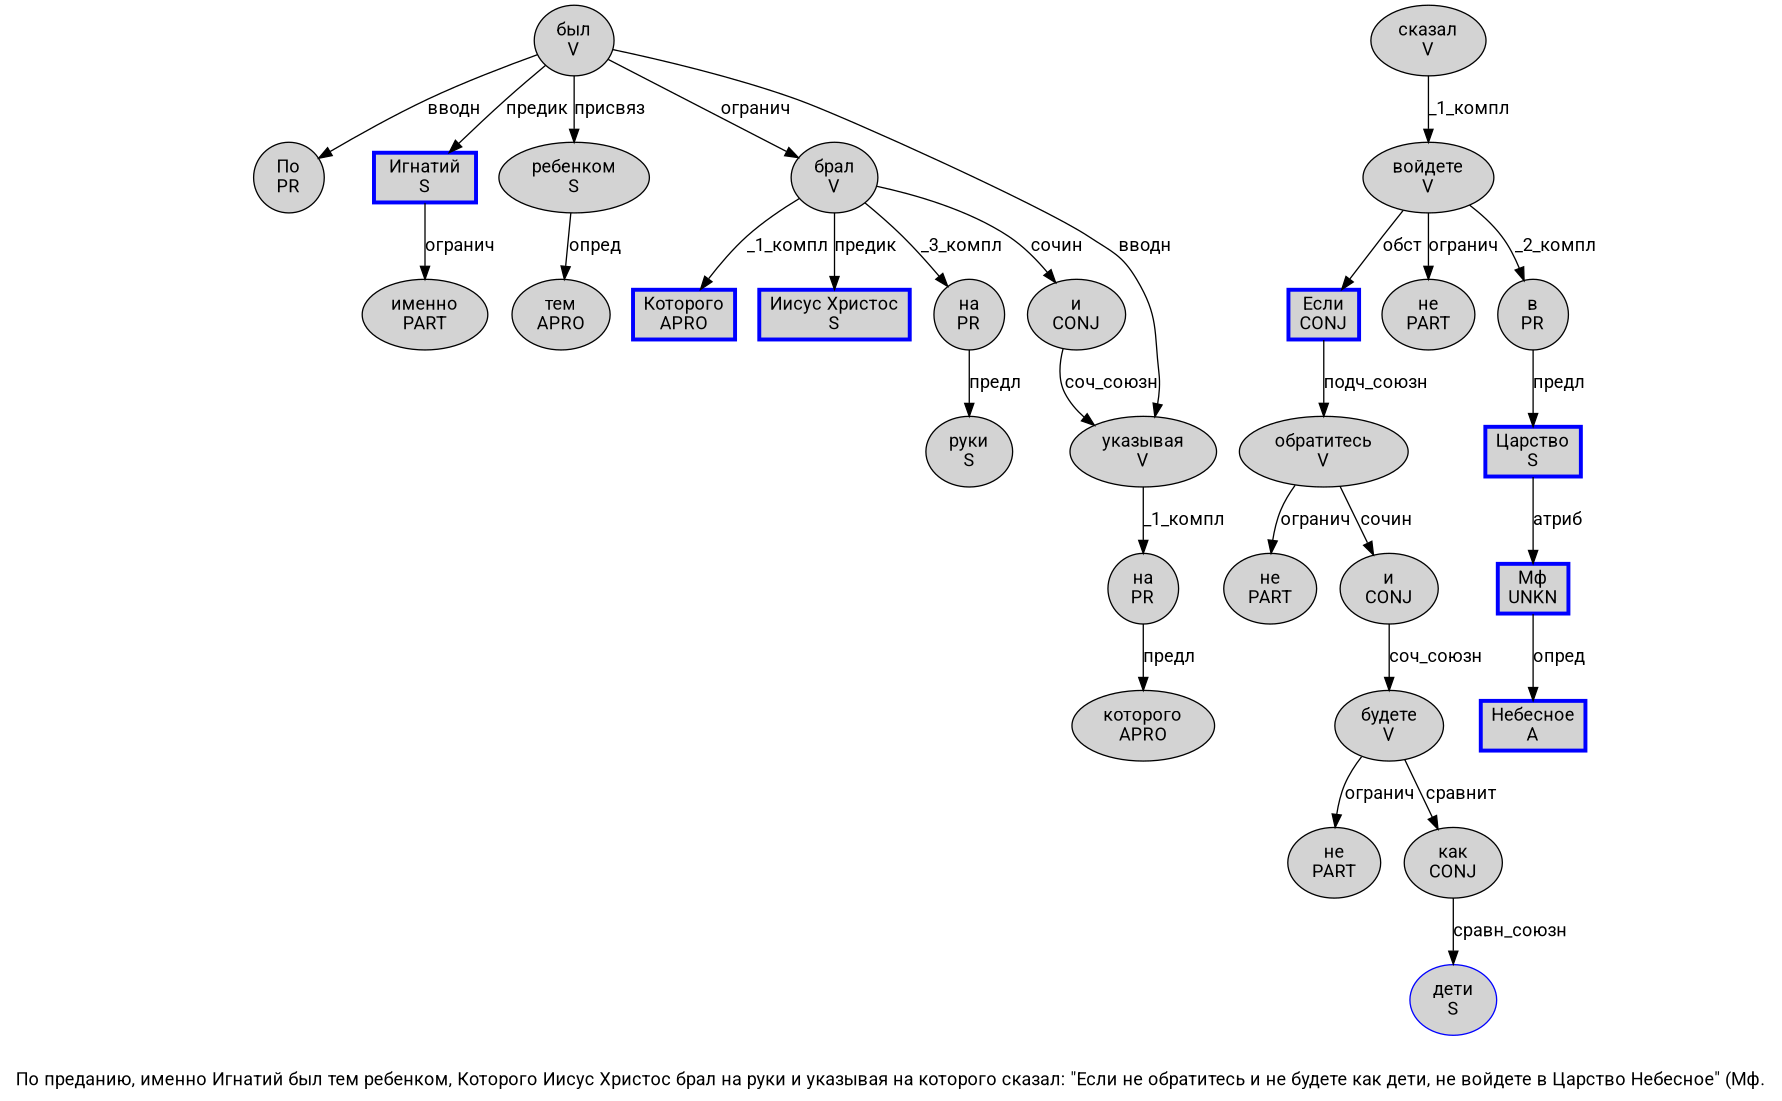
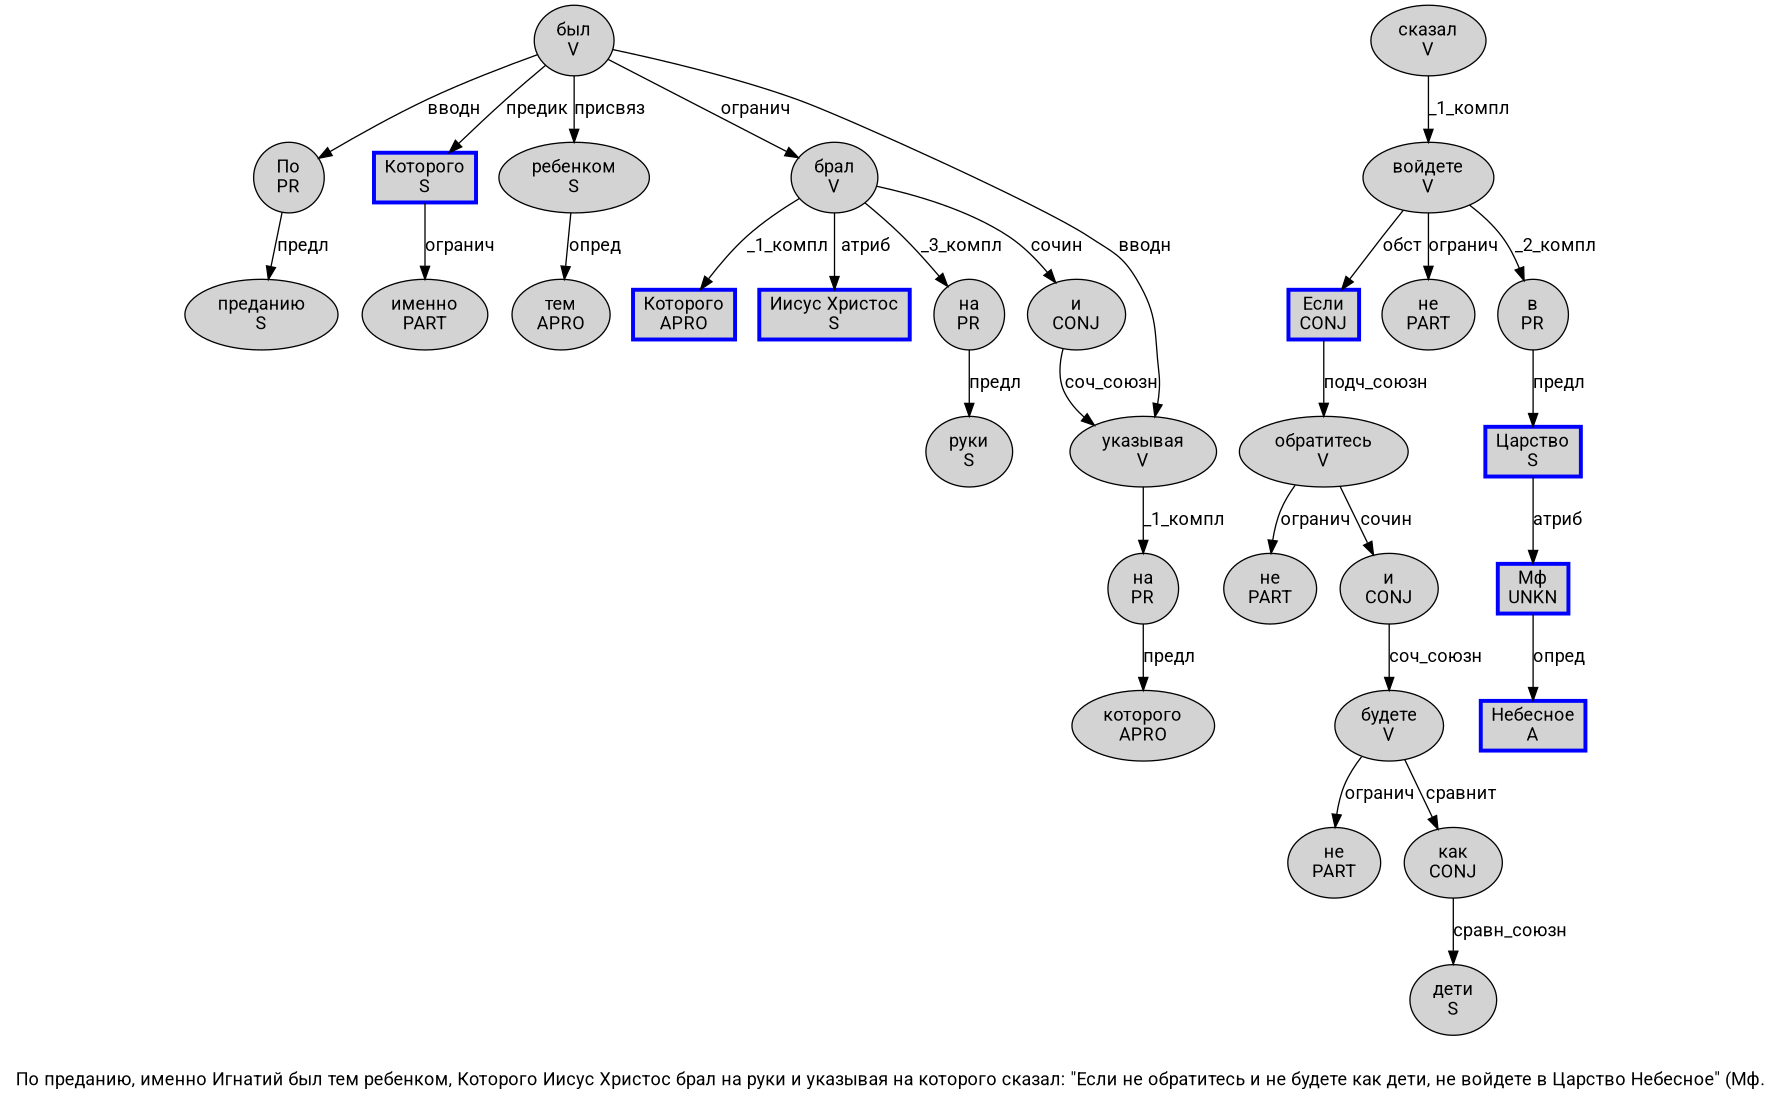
(425, 178) -> (425, 178)
(866, 246) -> (866, 246)
none -> (261, 315)
(1453, 1000) -> (1453, 1000)
